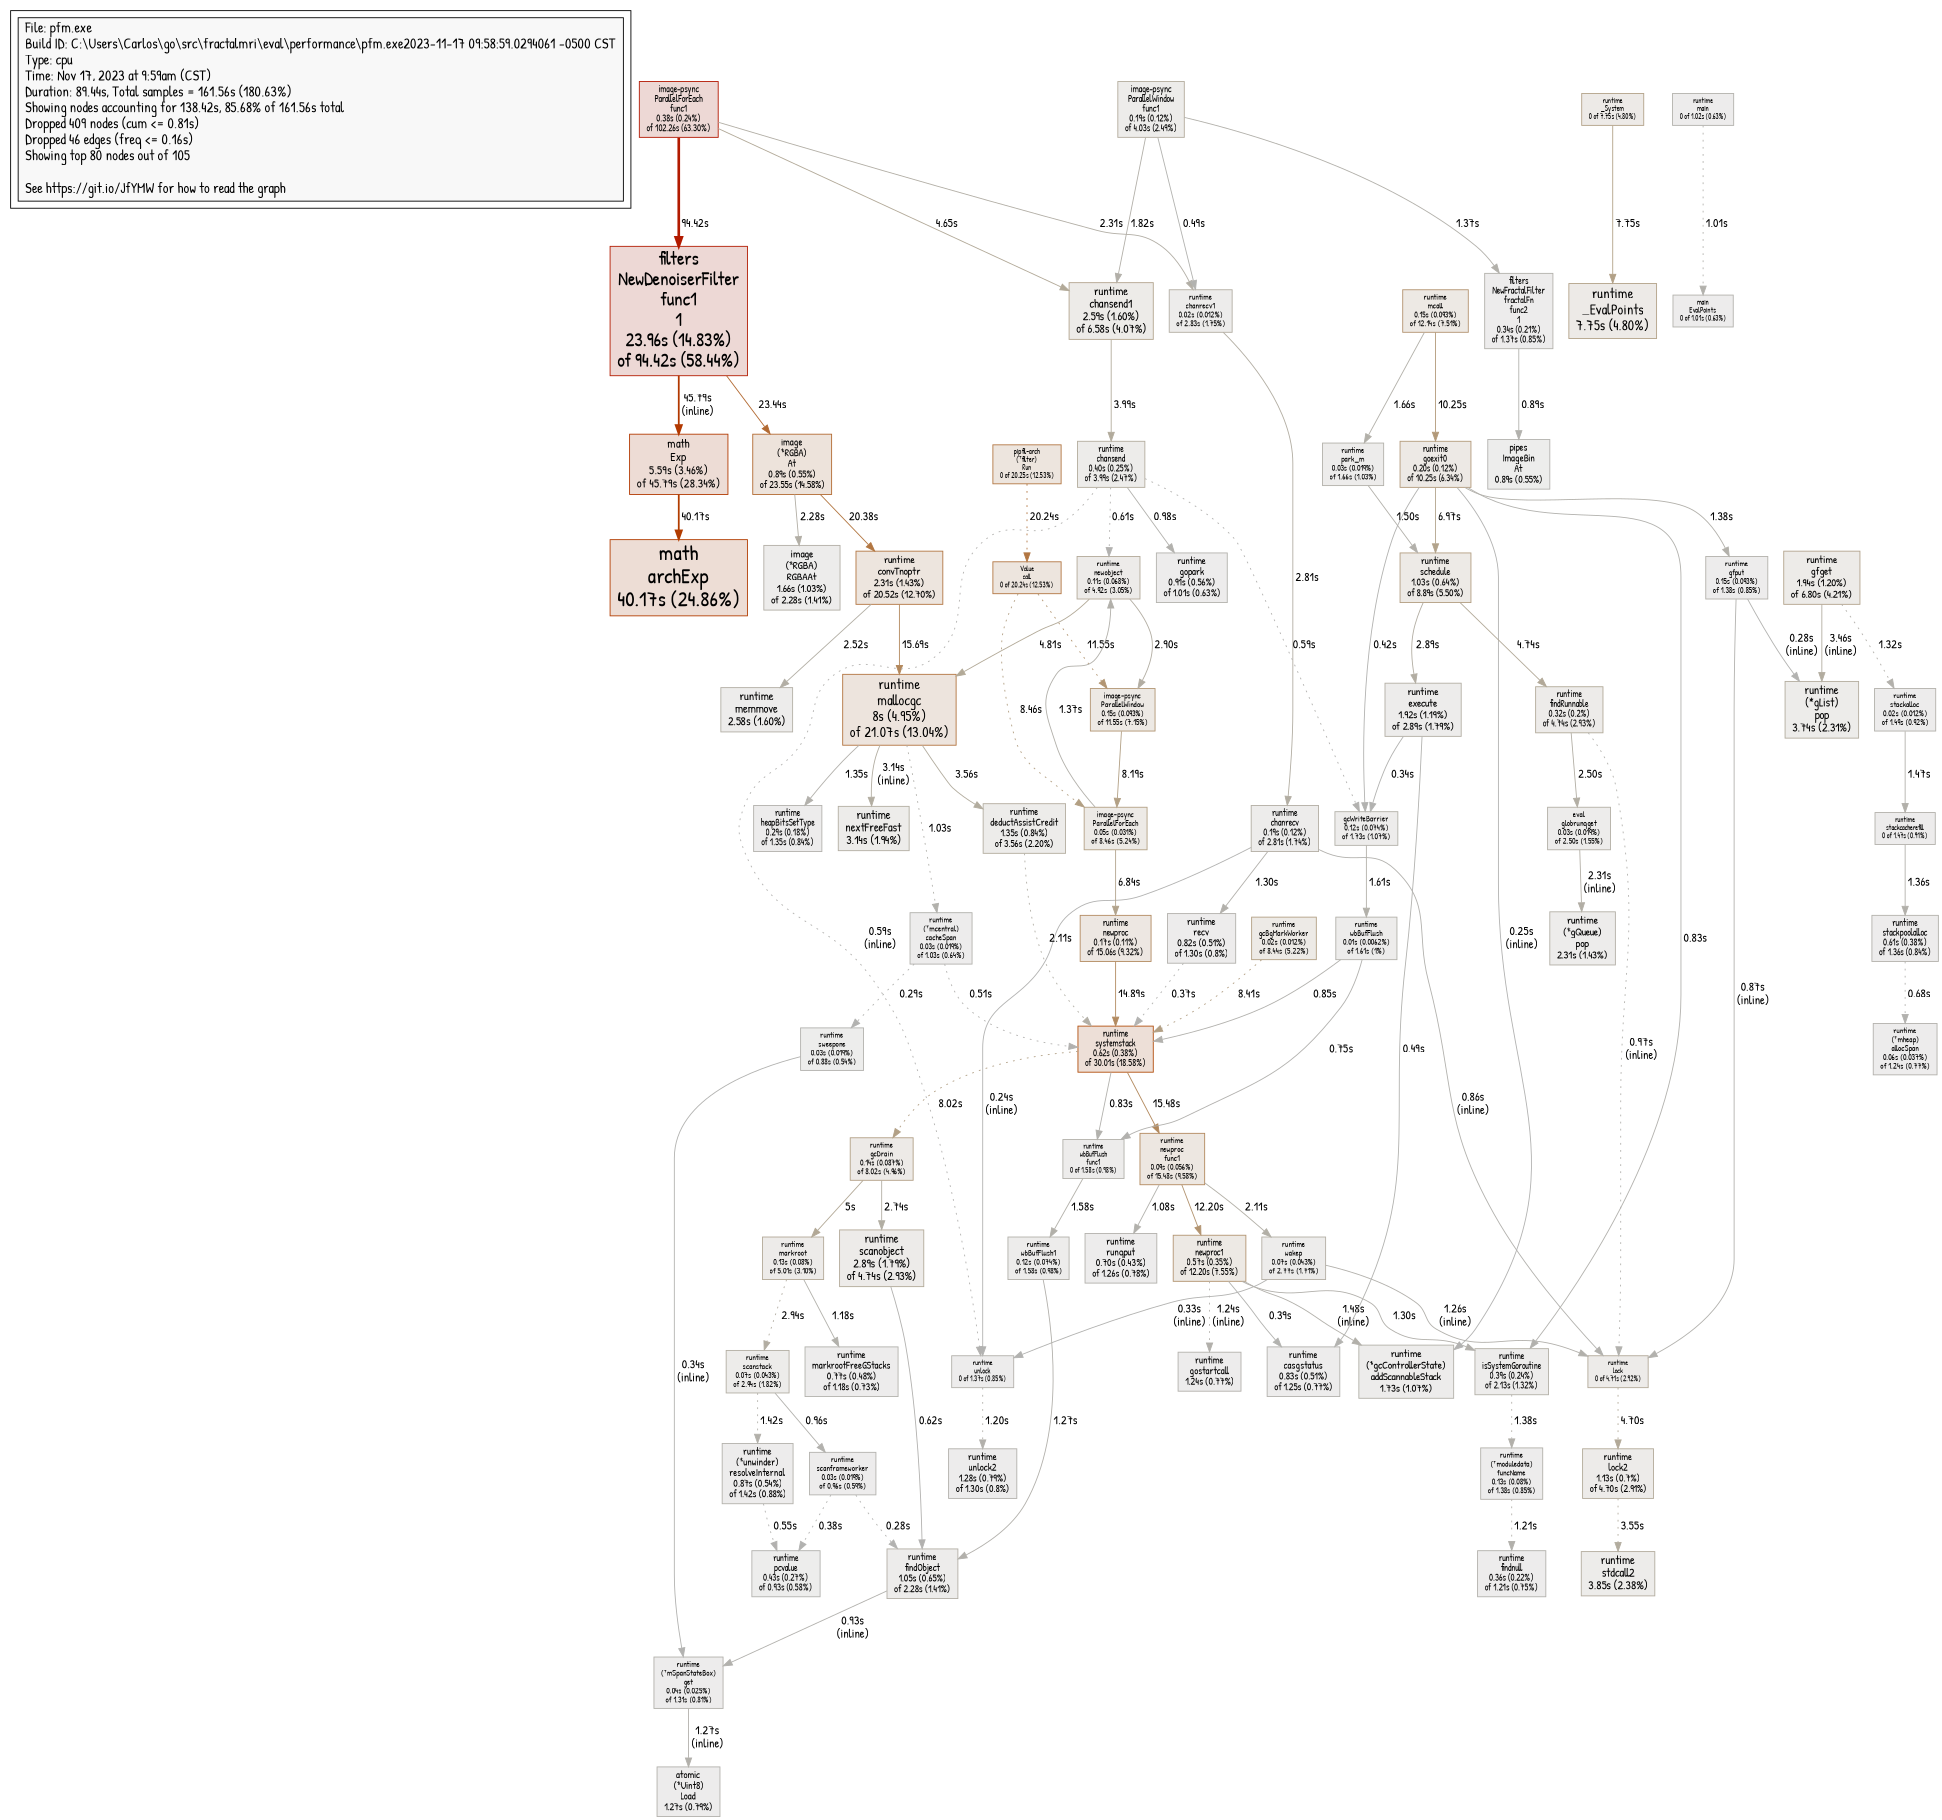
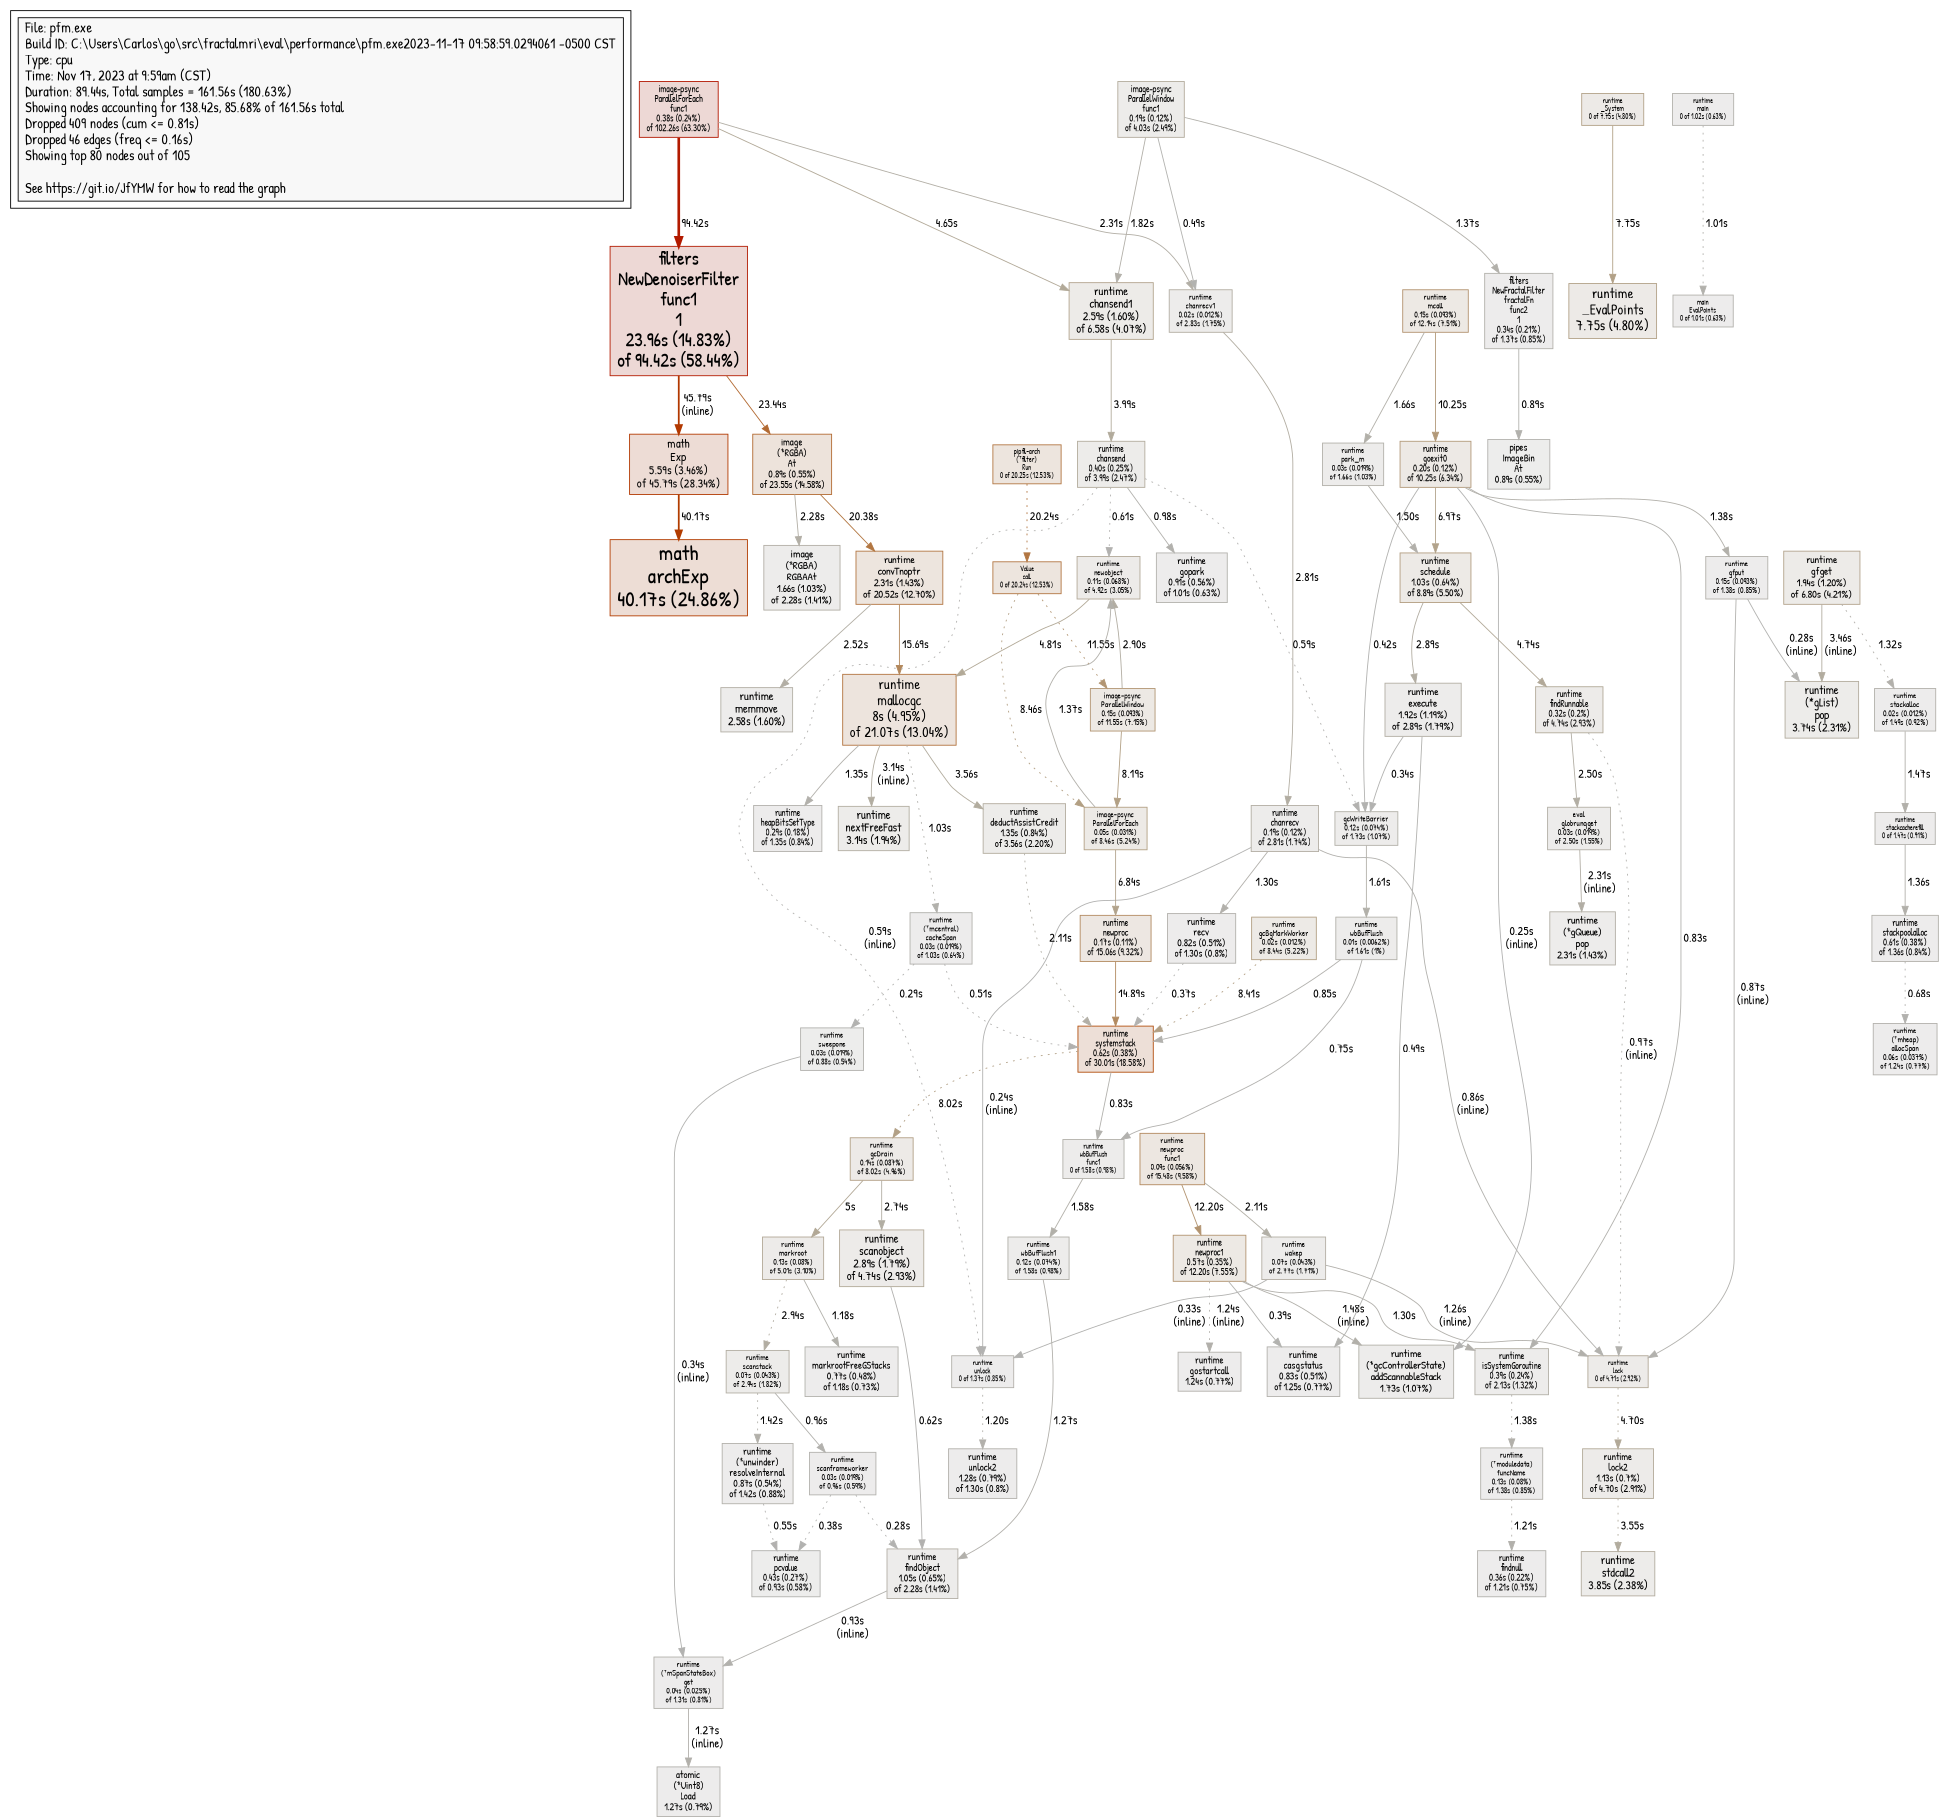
(1152, 638) -> (1120, 648)
(1141, 1099) -> none
(1121, 1258) -> none
